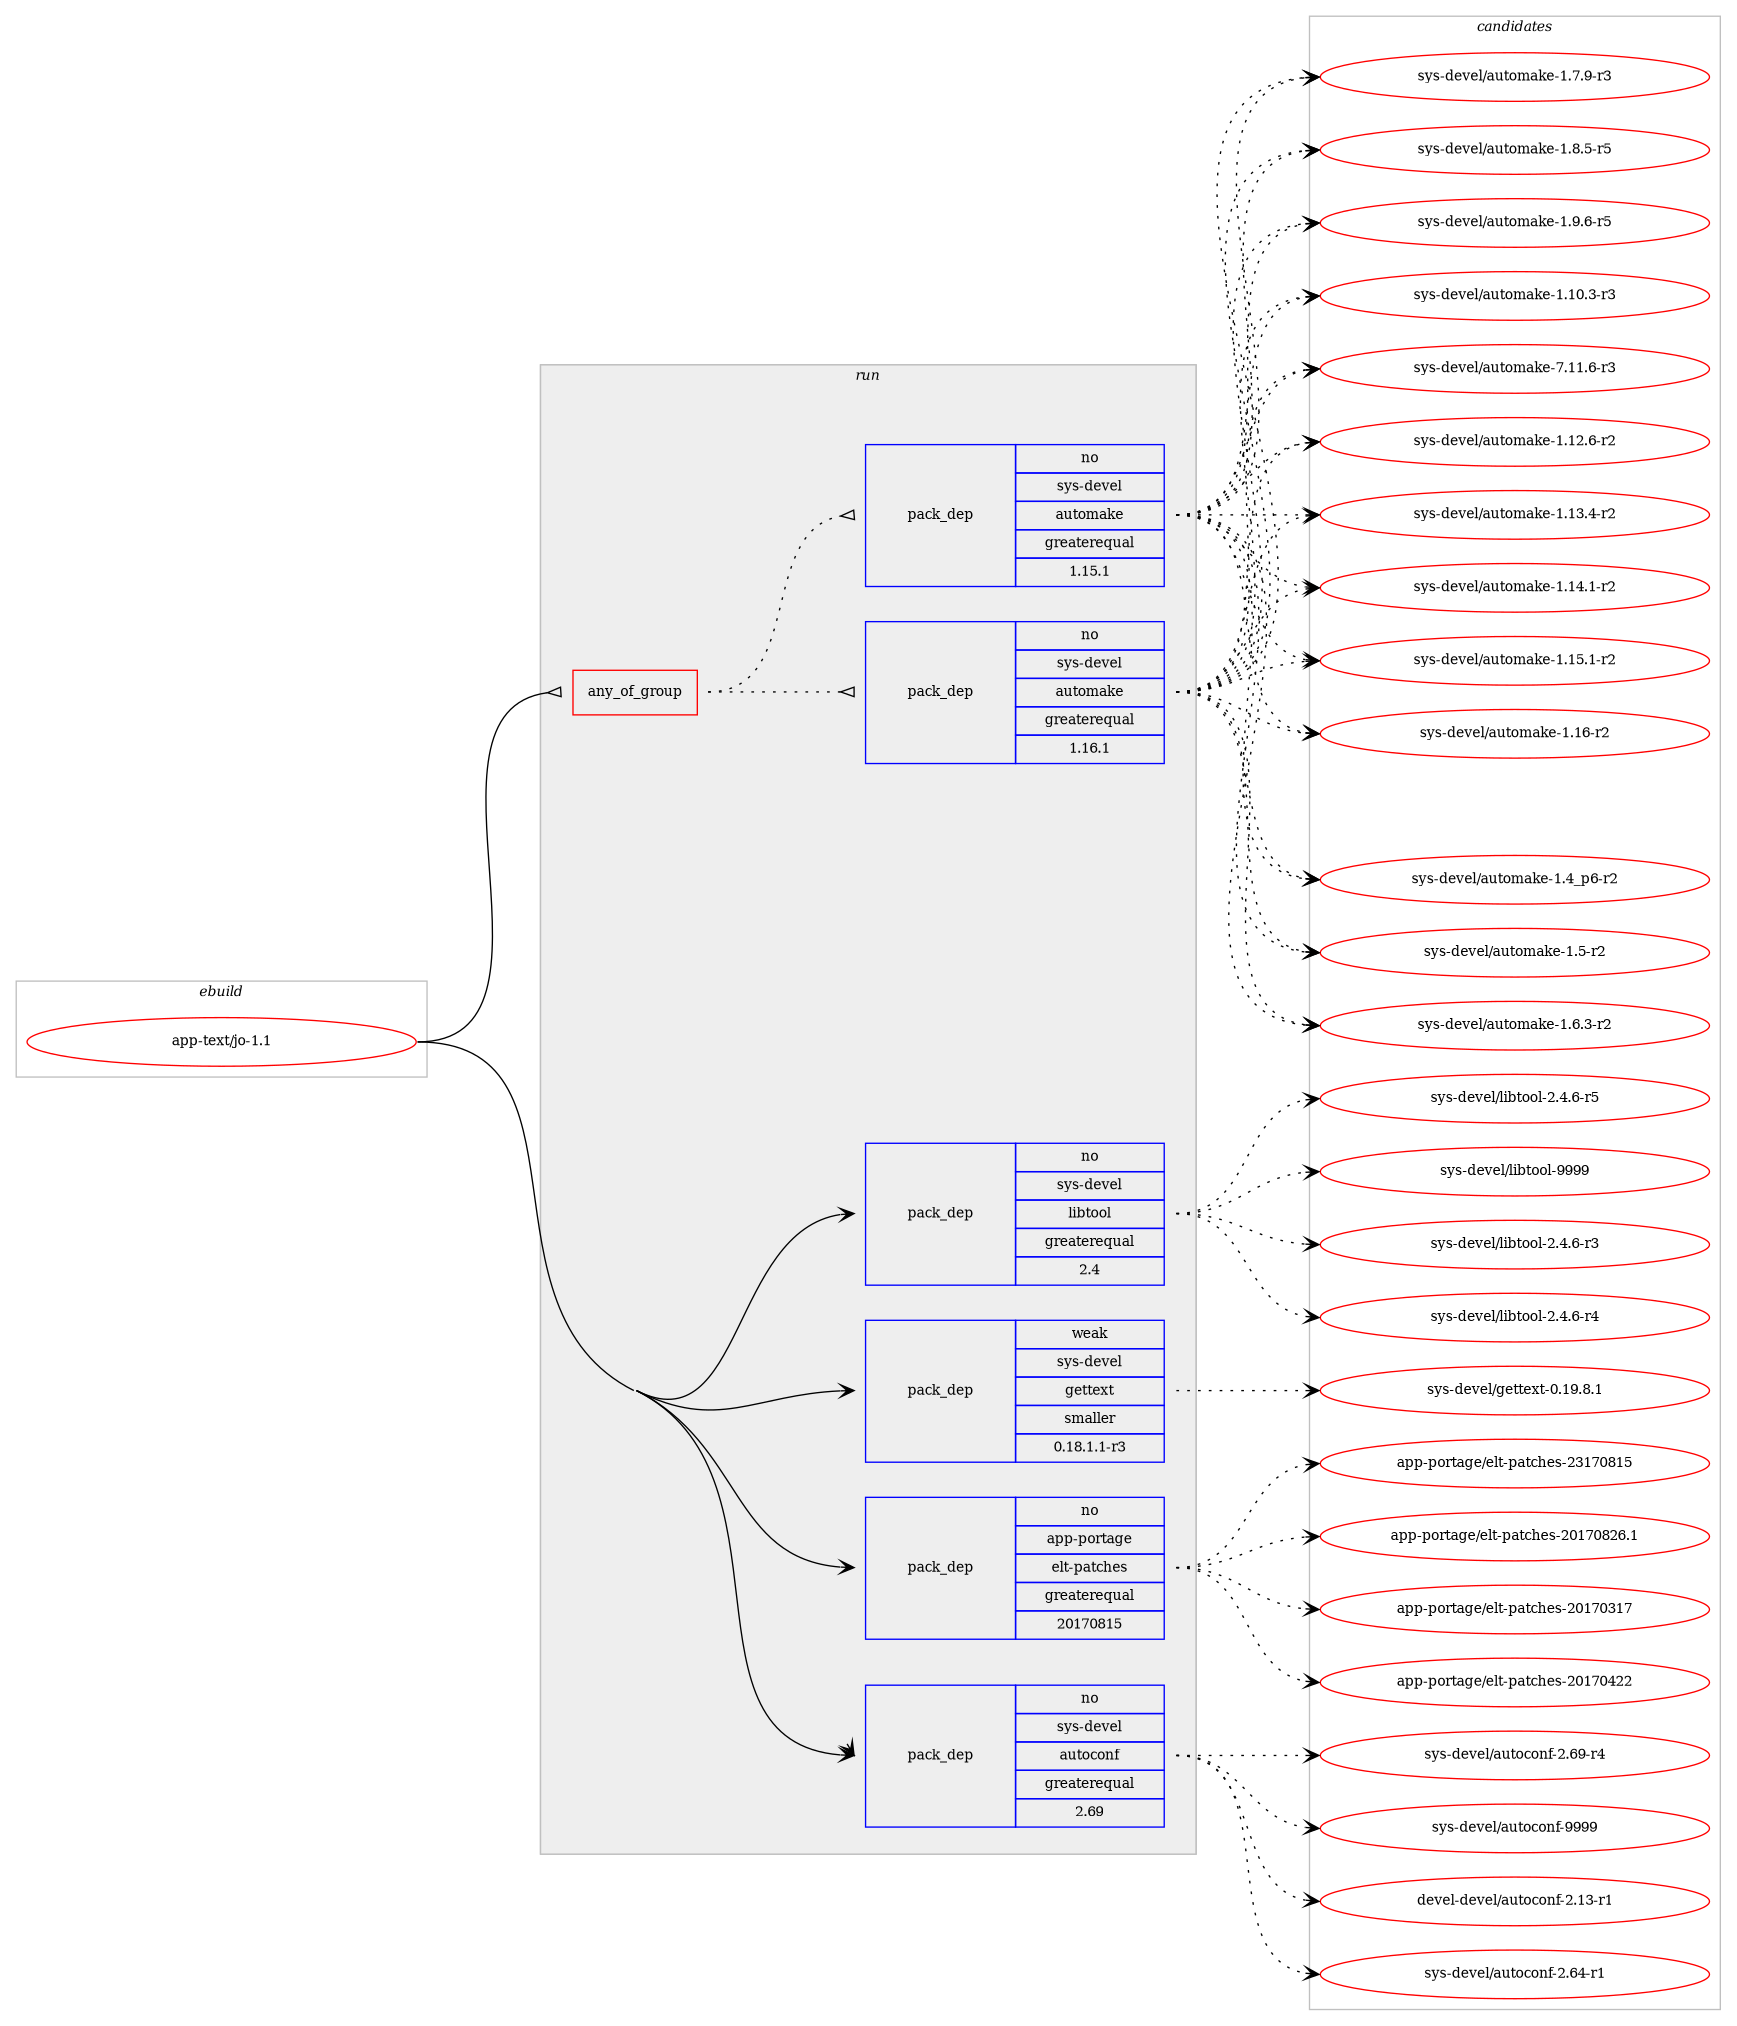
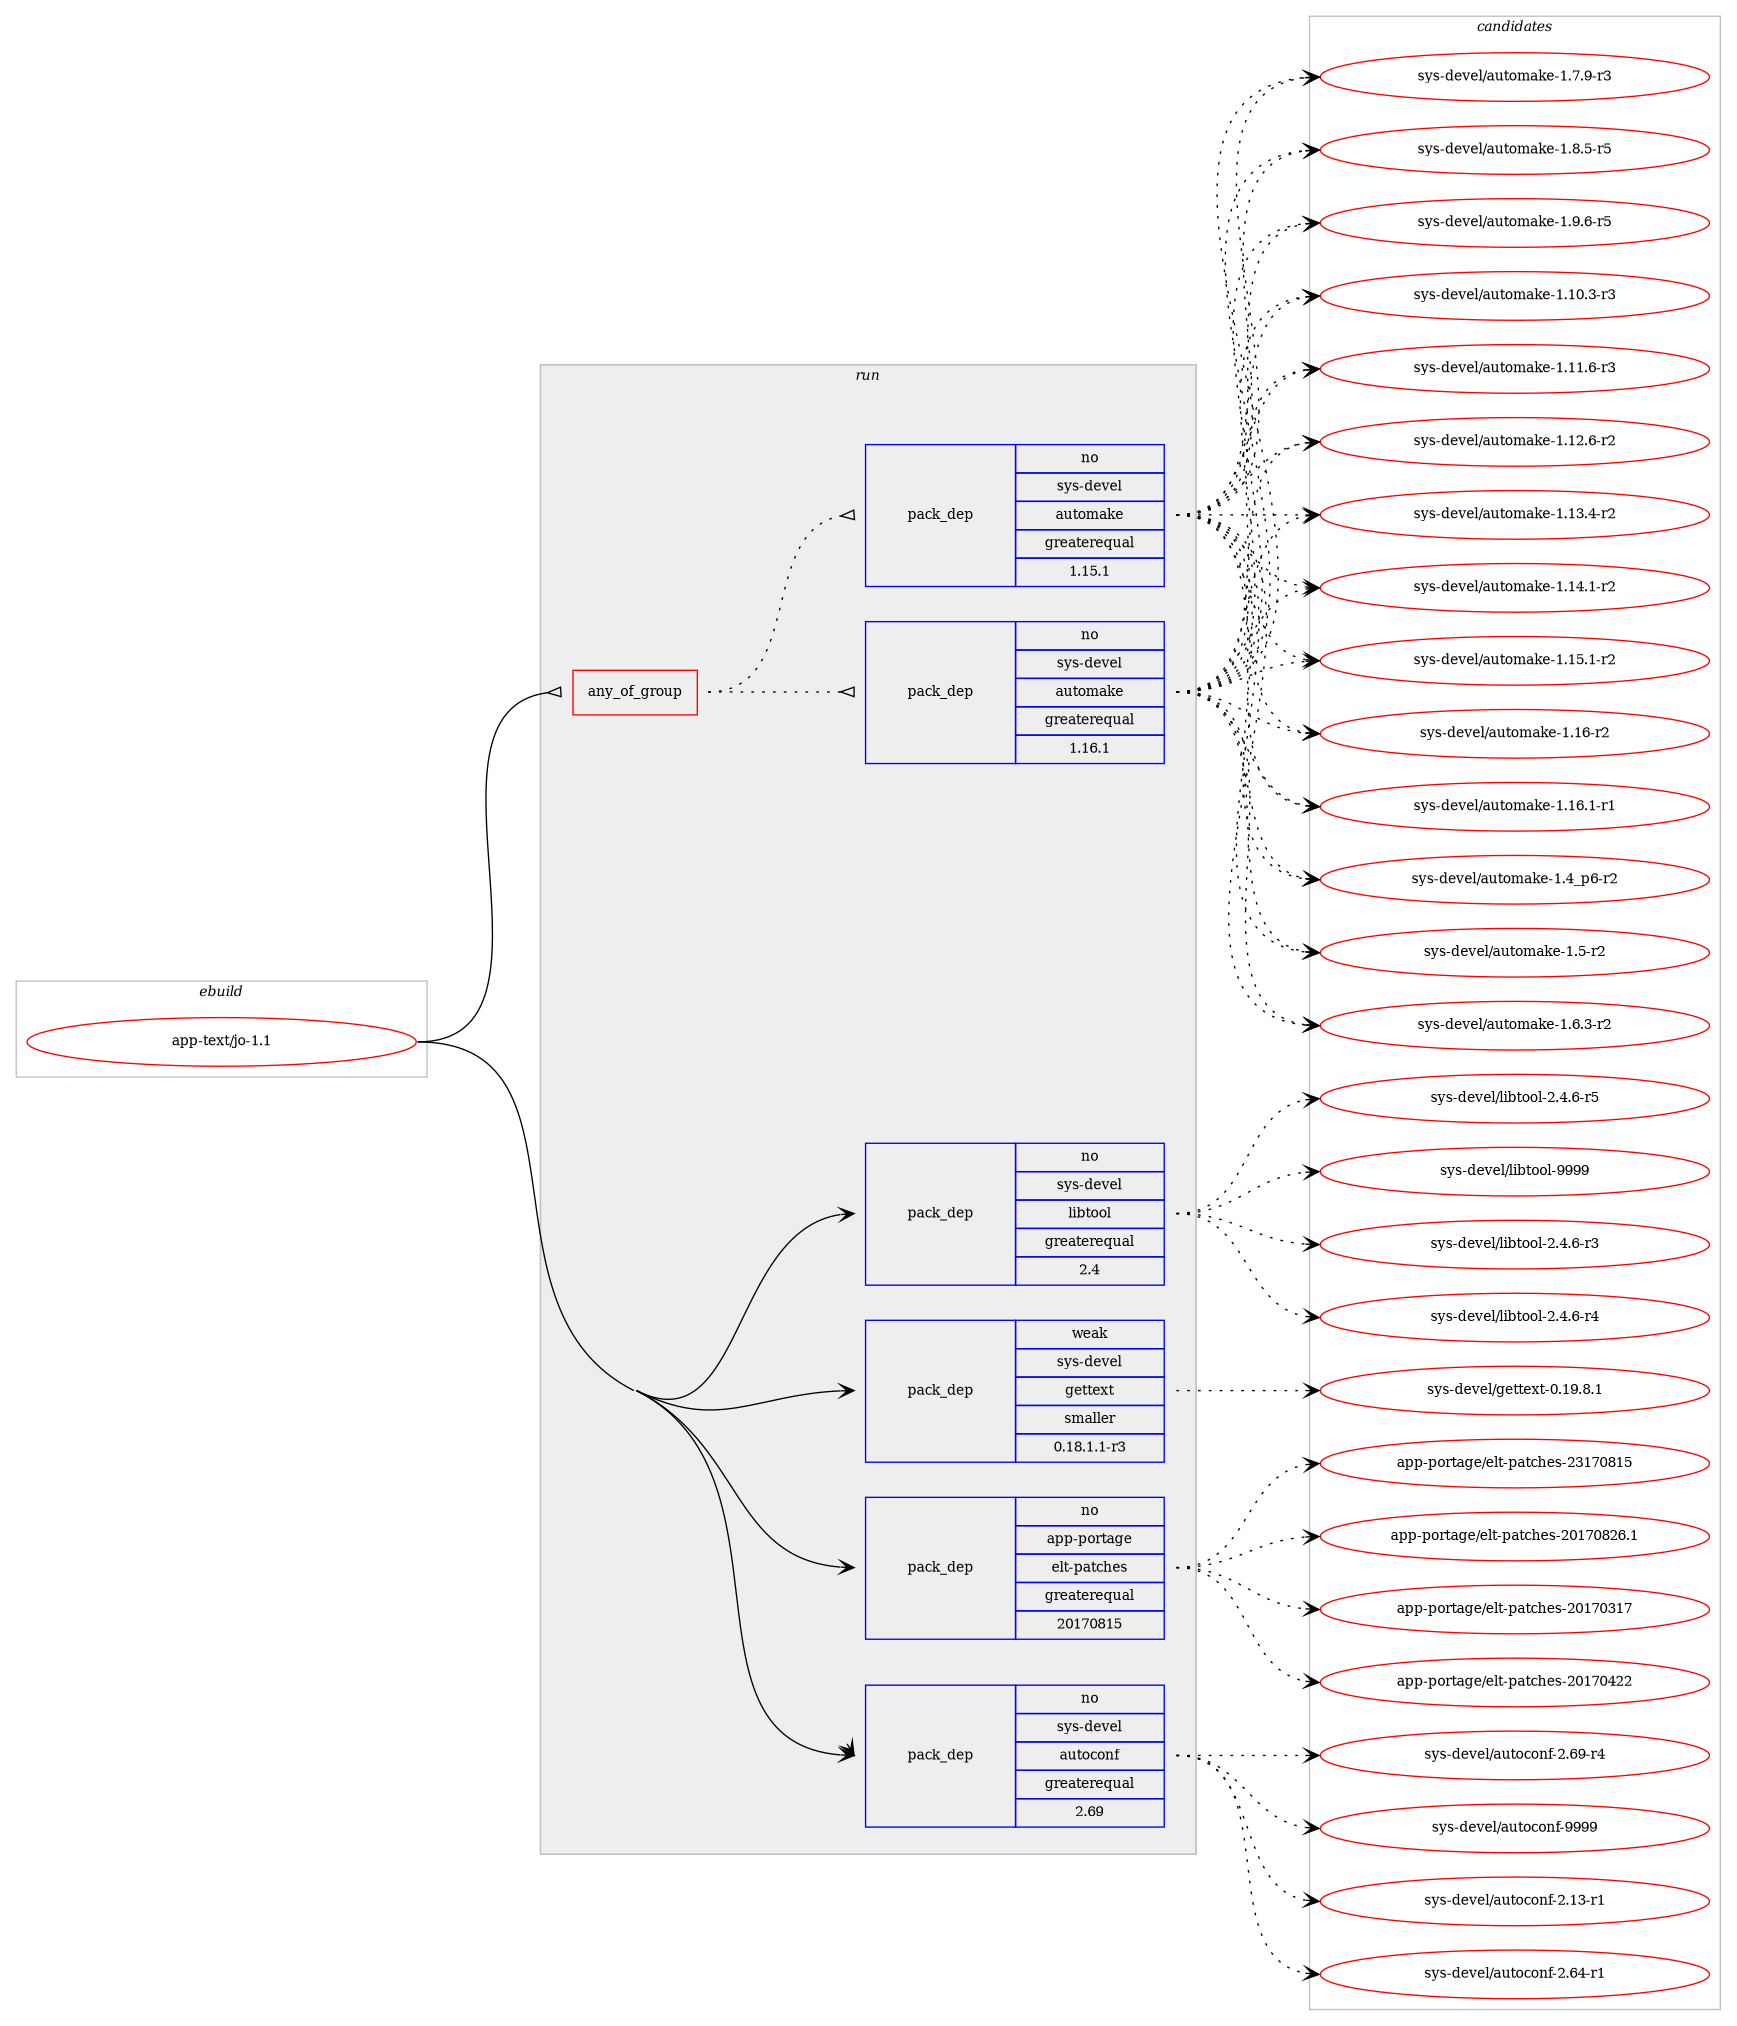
(1515, 369) -> (1515, 369)
none -> (1515, 807)
(1515, 1901) -> (1515, 1901)
